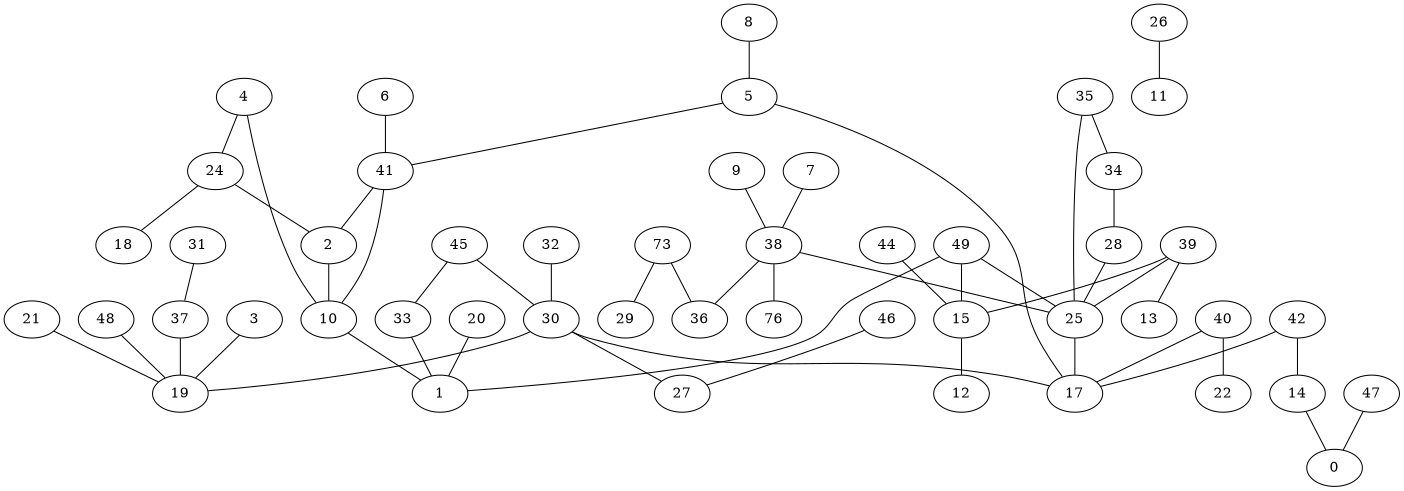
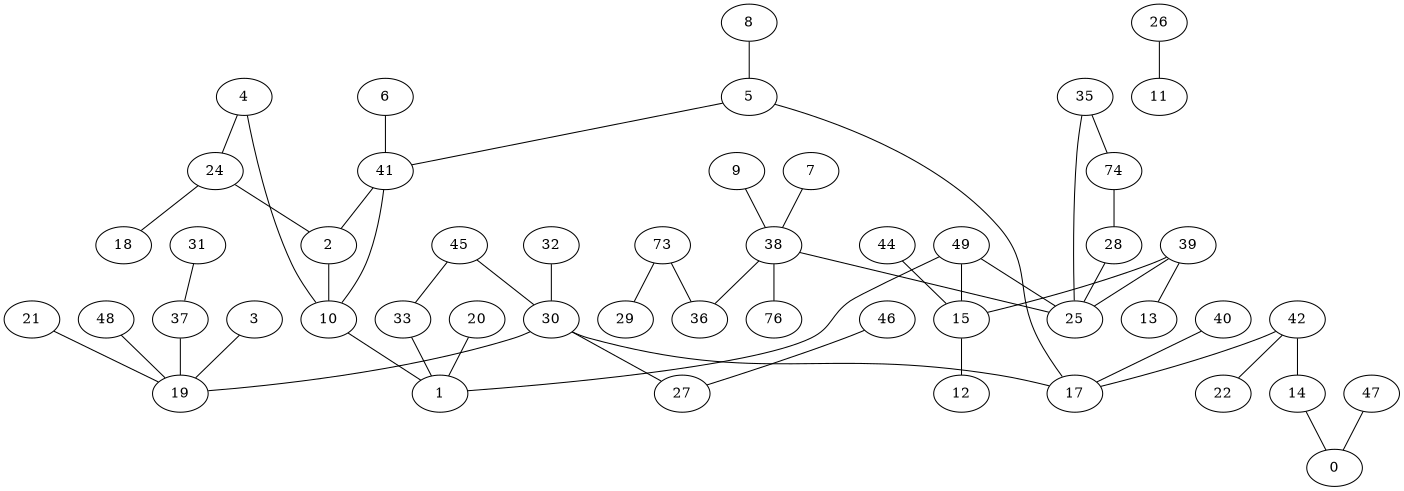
(1114, 171) -> (1114, 171)
(1075, 357) -> none
(1223, 359) -> (1260, 356)
